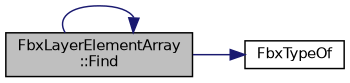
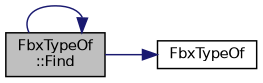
(99, 55) -> (55, 55)
